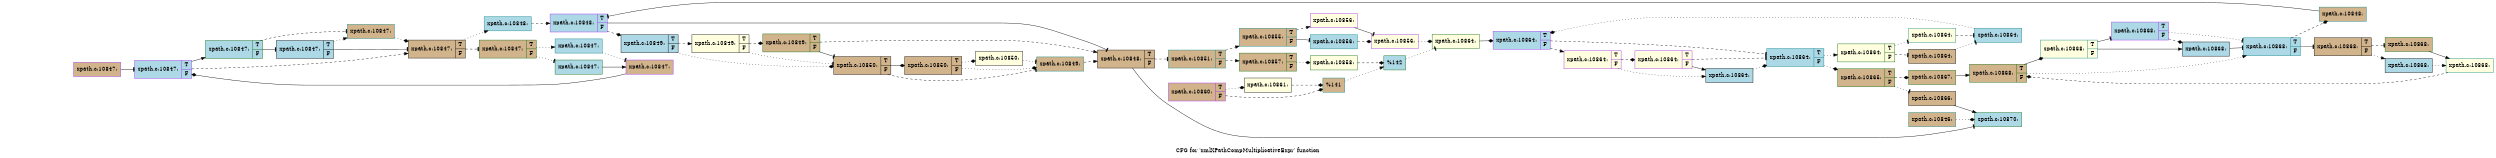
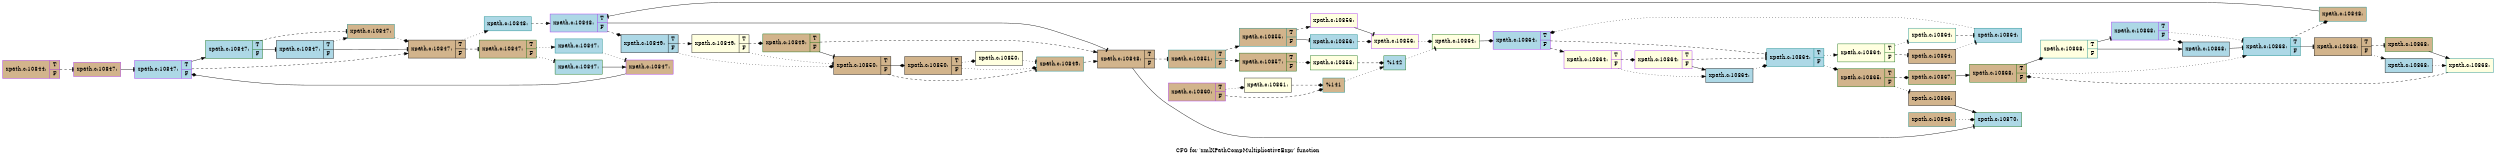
none -> (31, 69)
